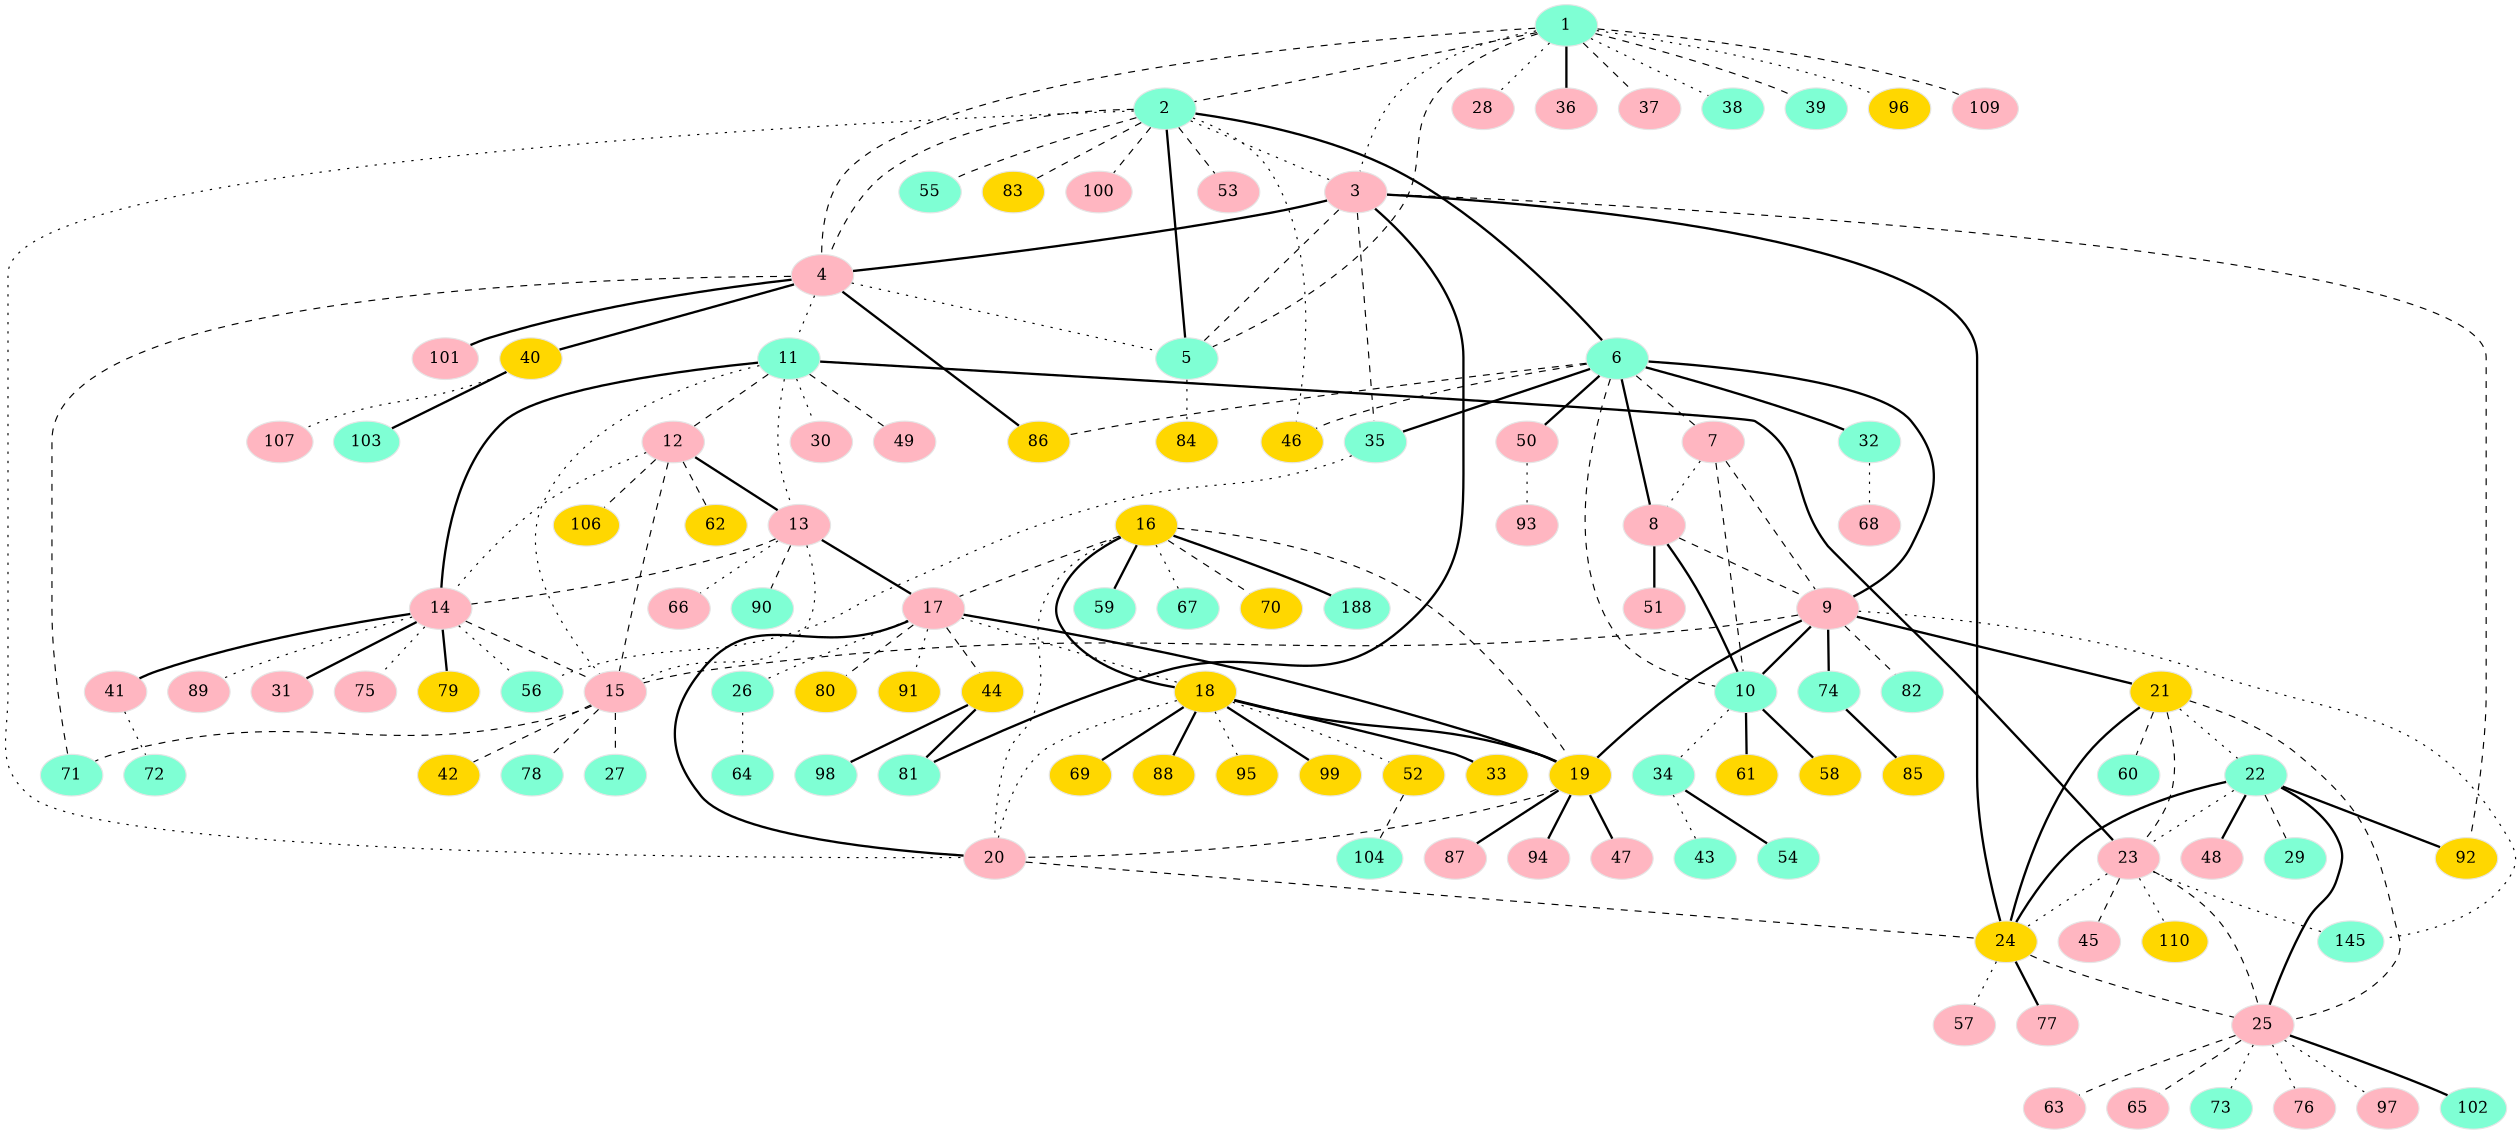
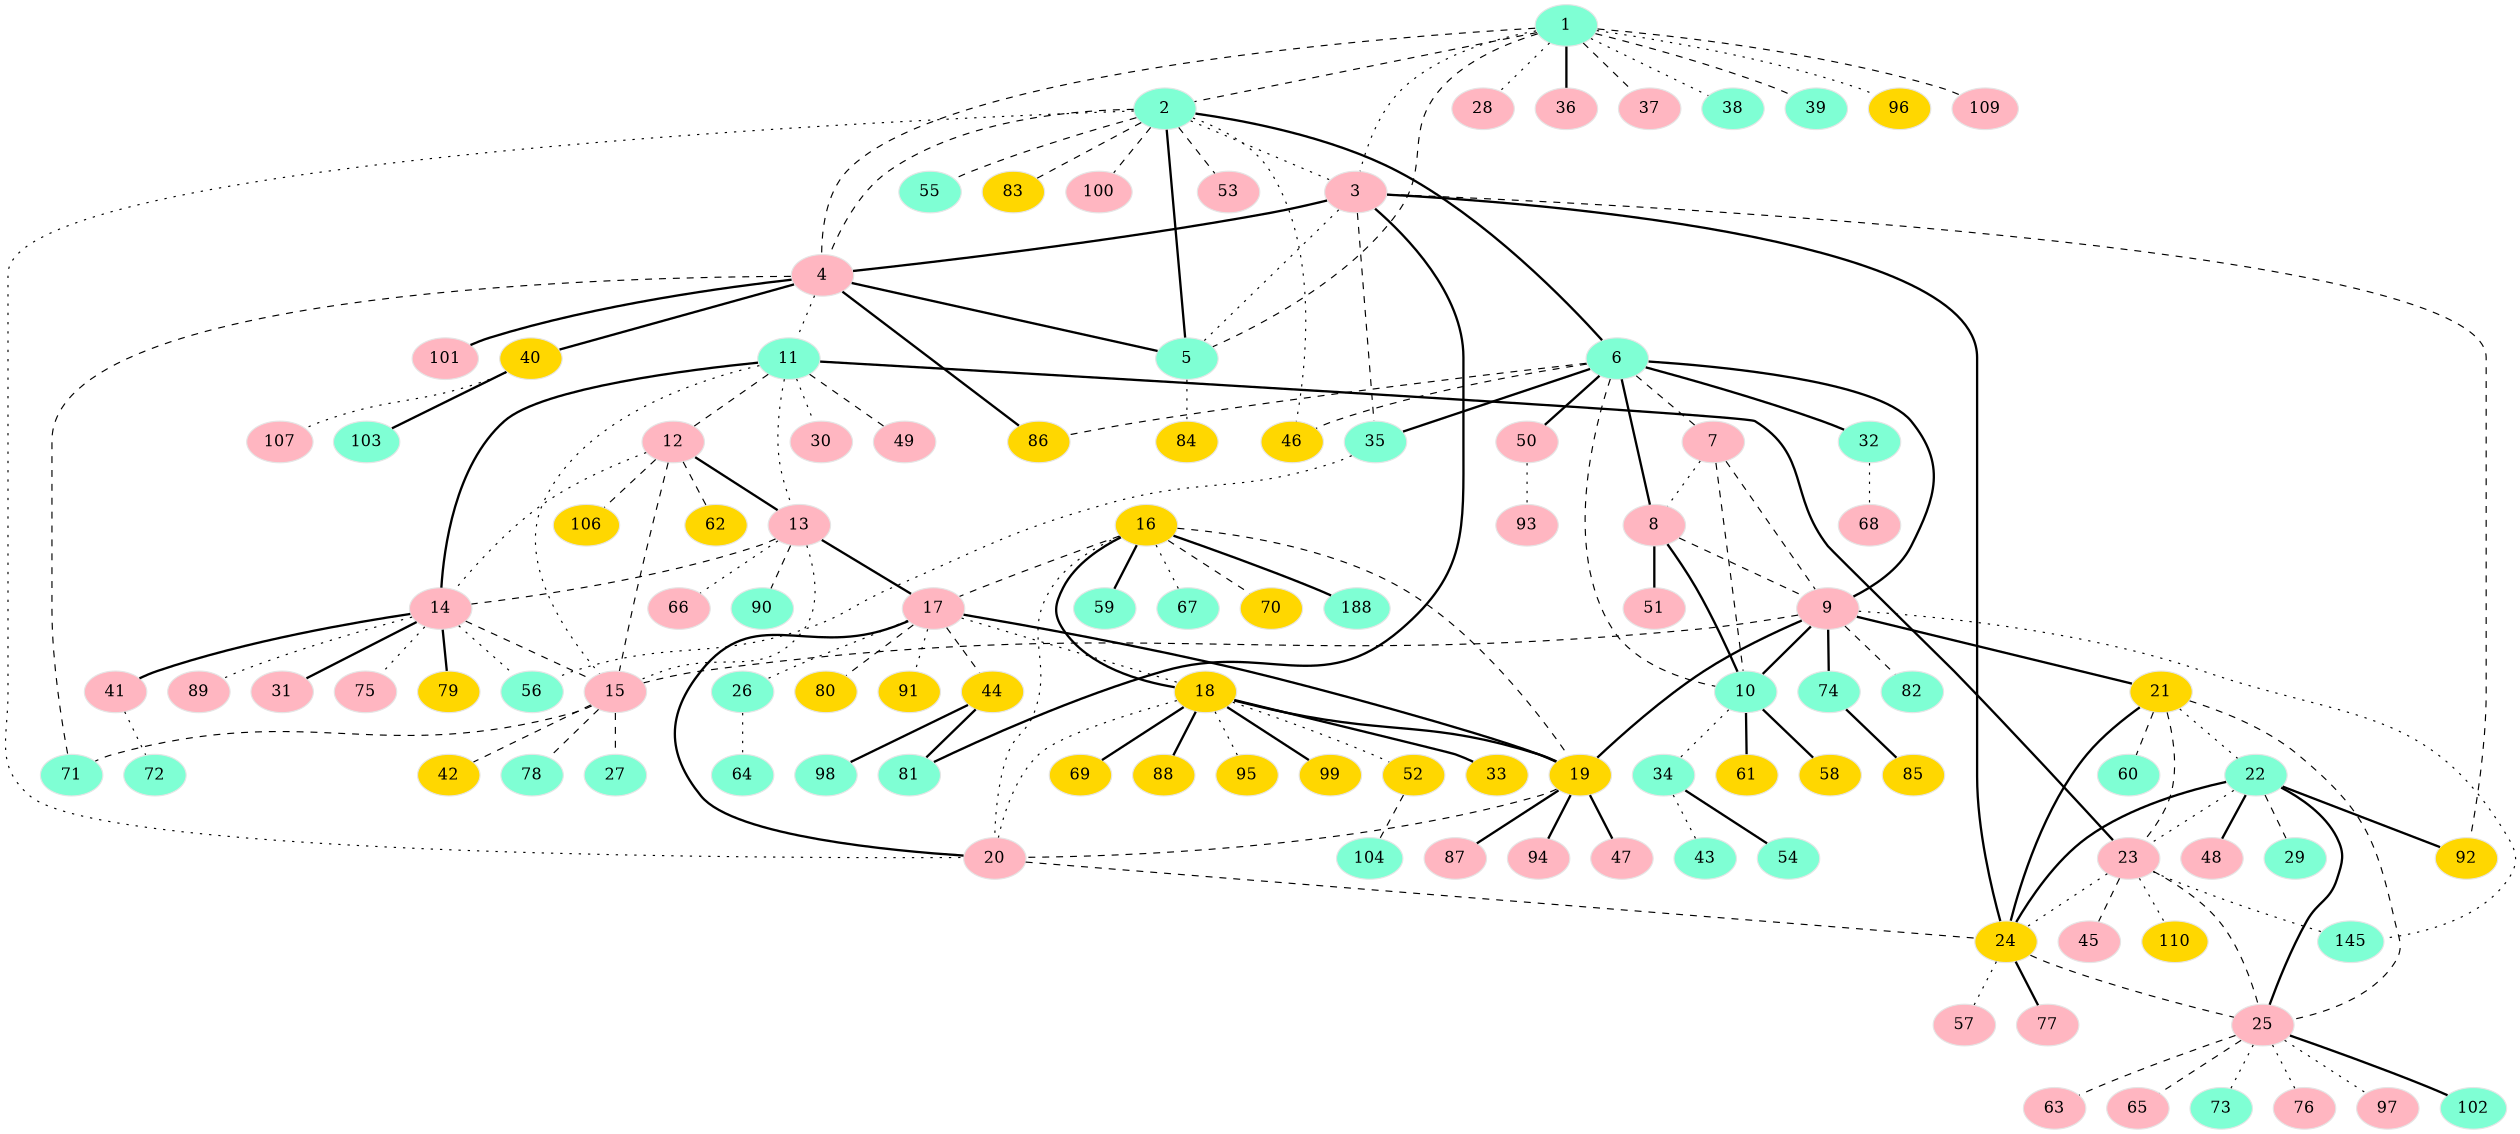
(1271, 275) -> (1271, 275)
(1005, 317) -> (1005, 317)
